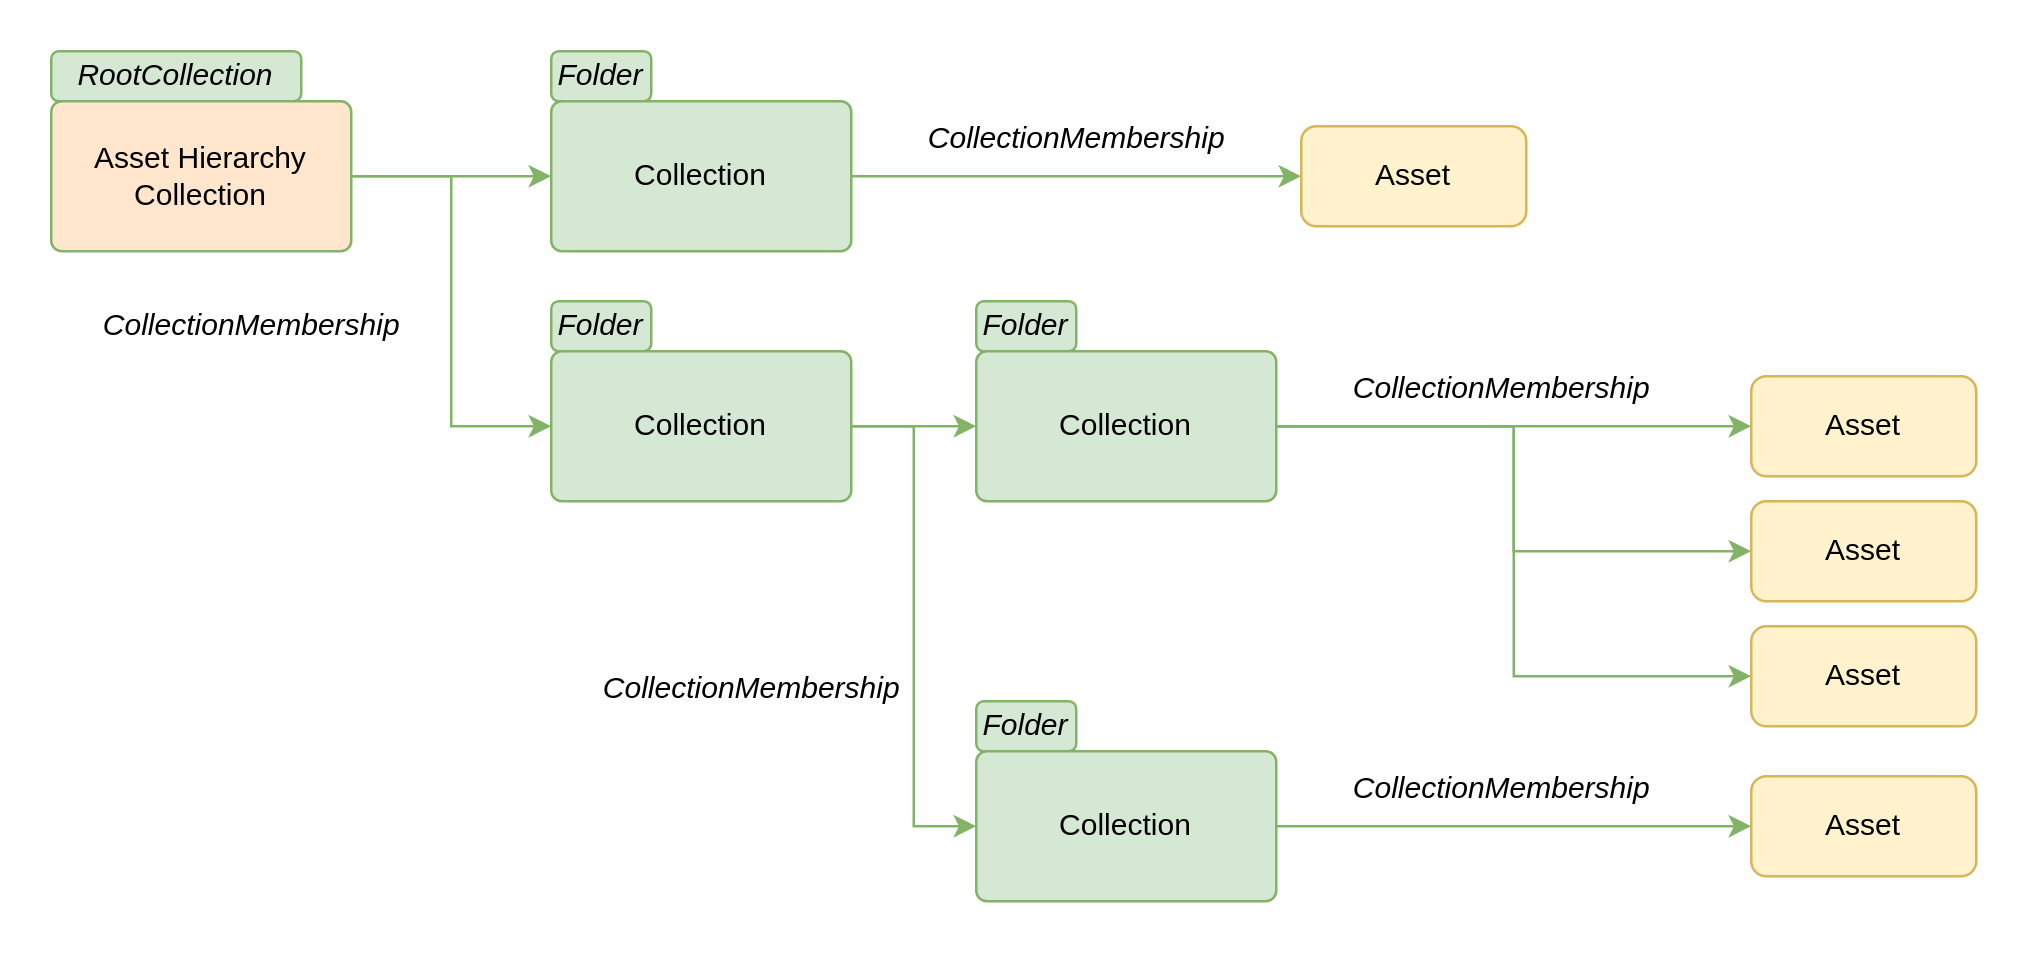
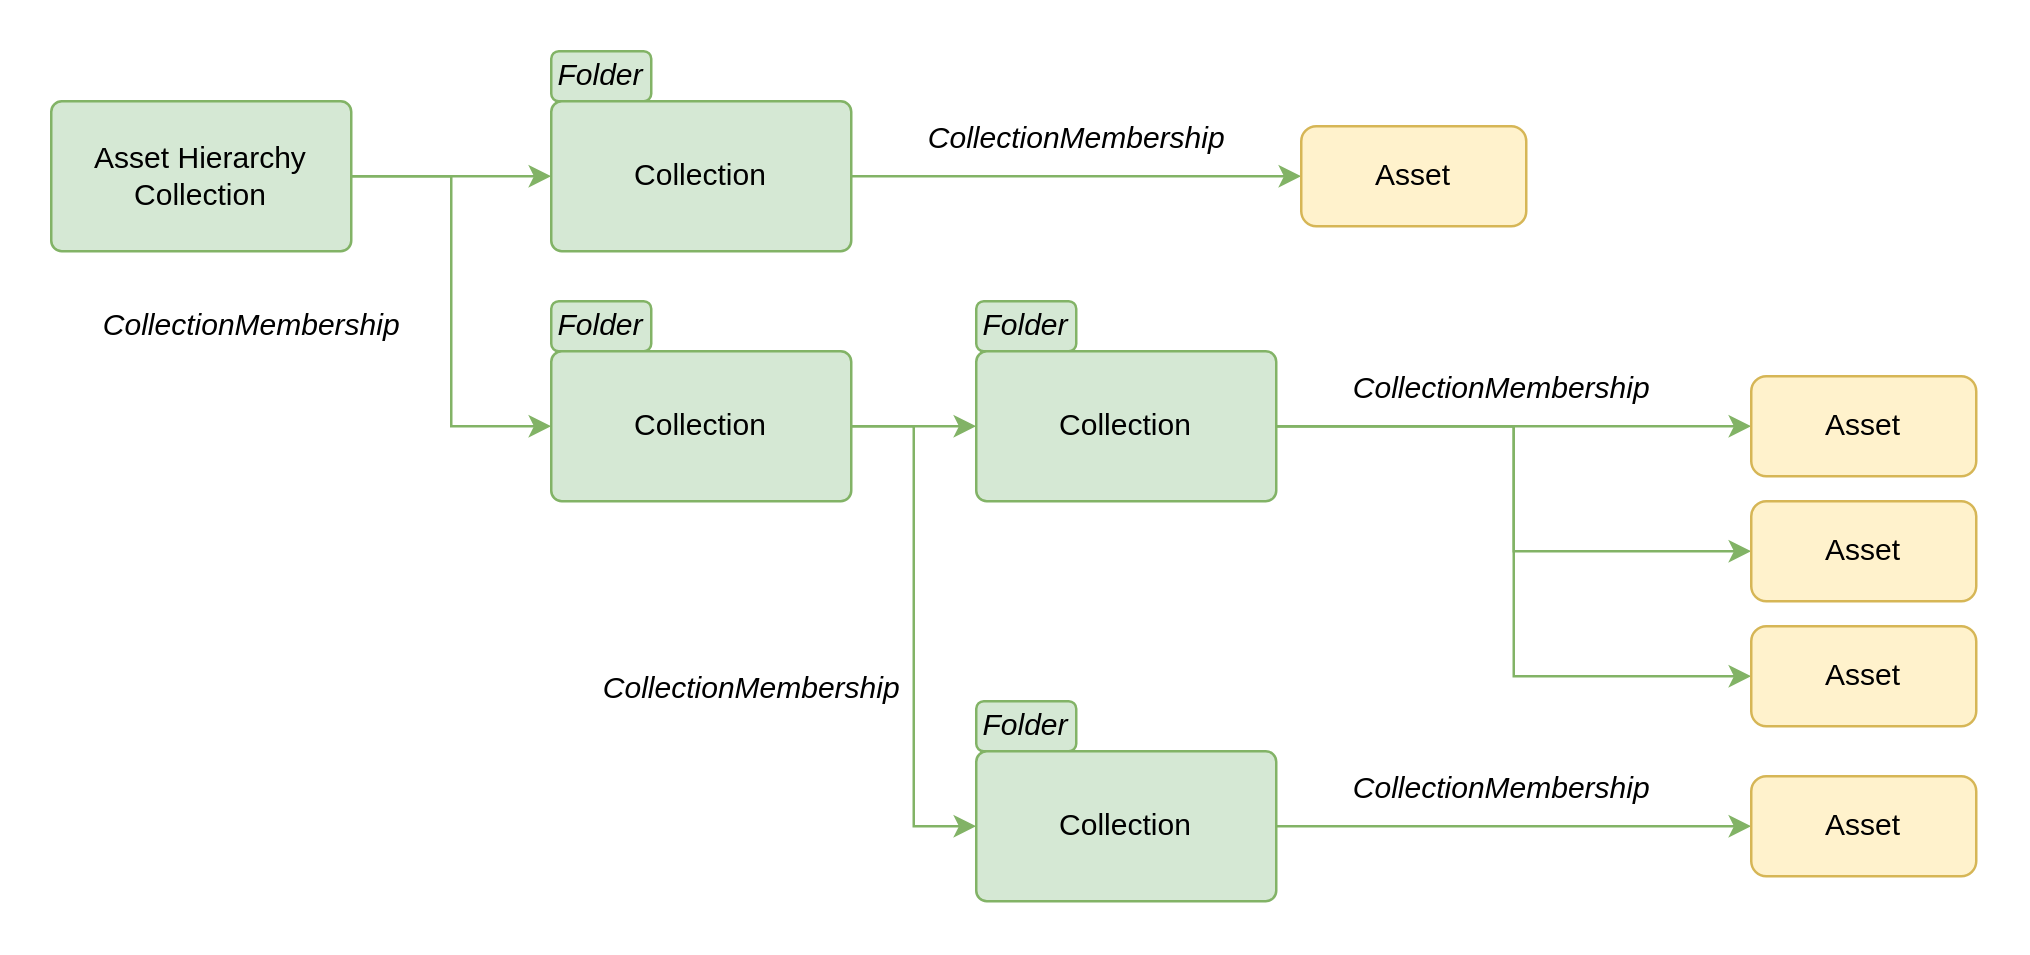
(176, 76) -> none
(201, 176) -> (201, 176)
